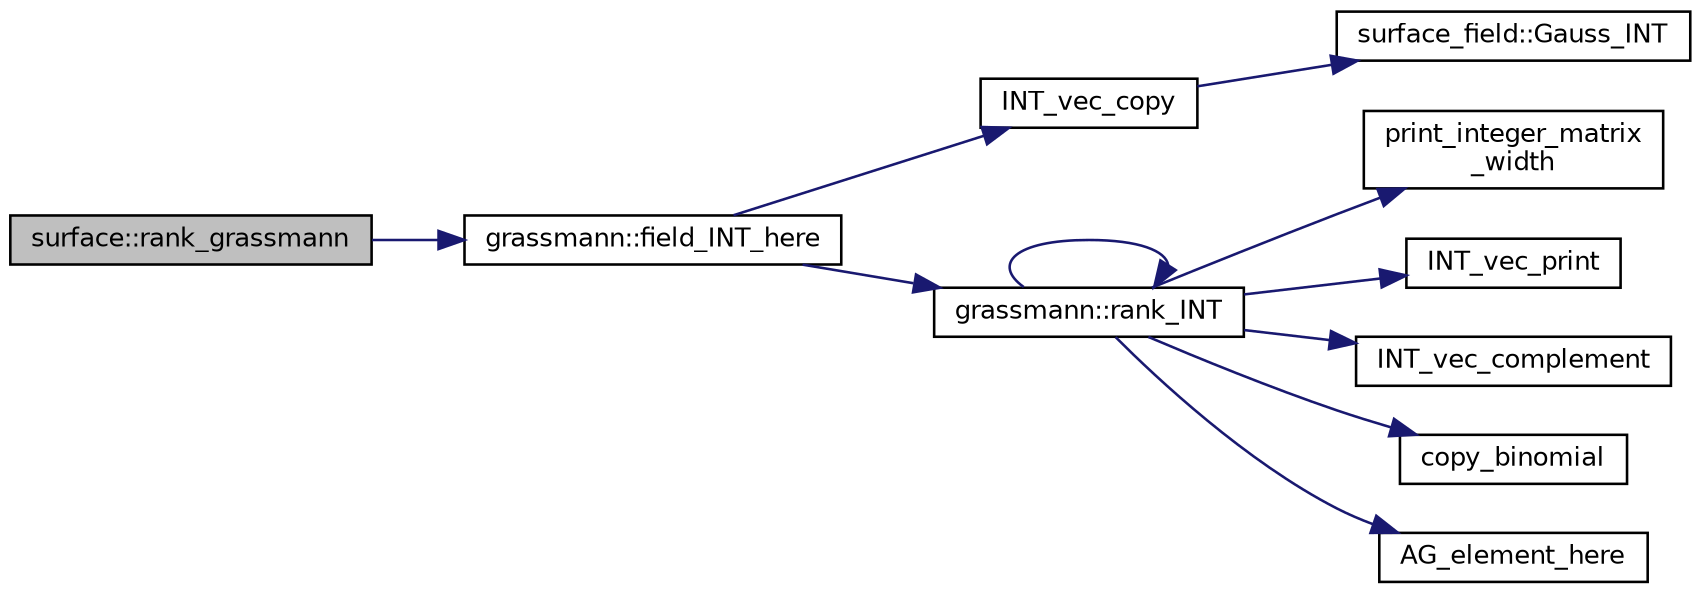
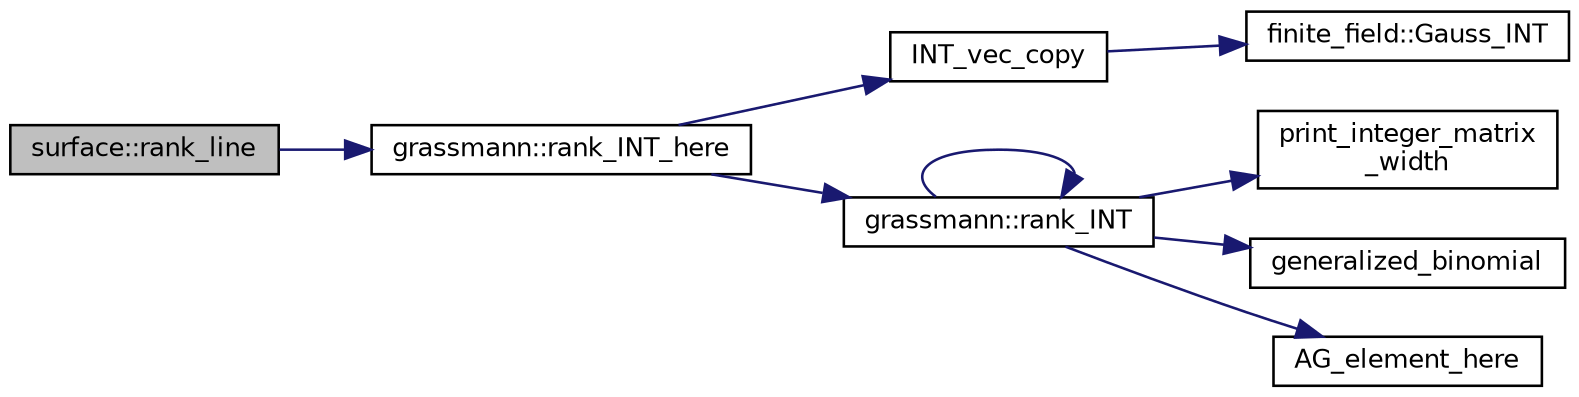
(1513, 36) -> (1408, 36)
(191, 240) -> (145, 150)
(653, 240) -> (561, 150)
(1513, 263) -> none
(1513, 361) -> none
(1513, 459) -> (1408, 263)
